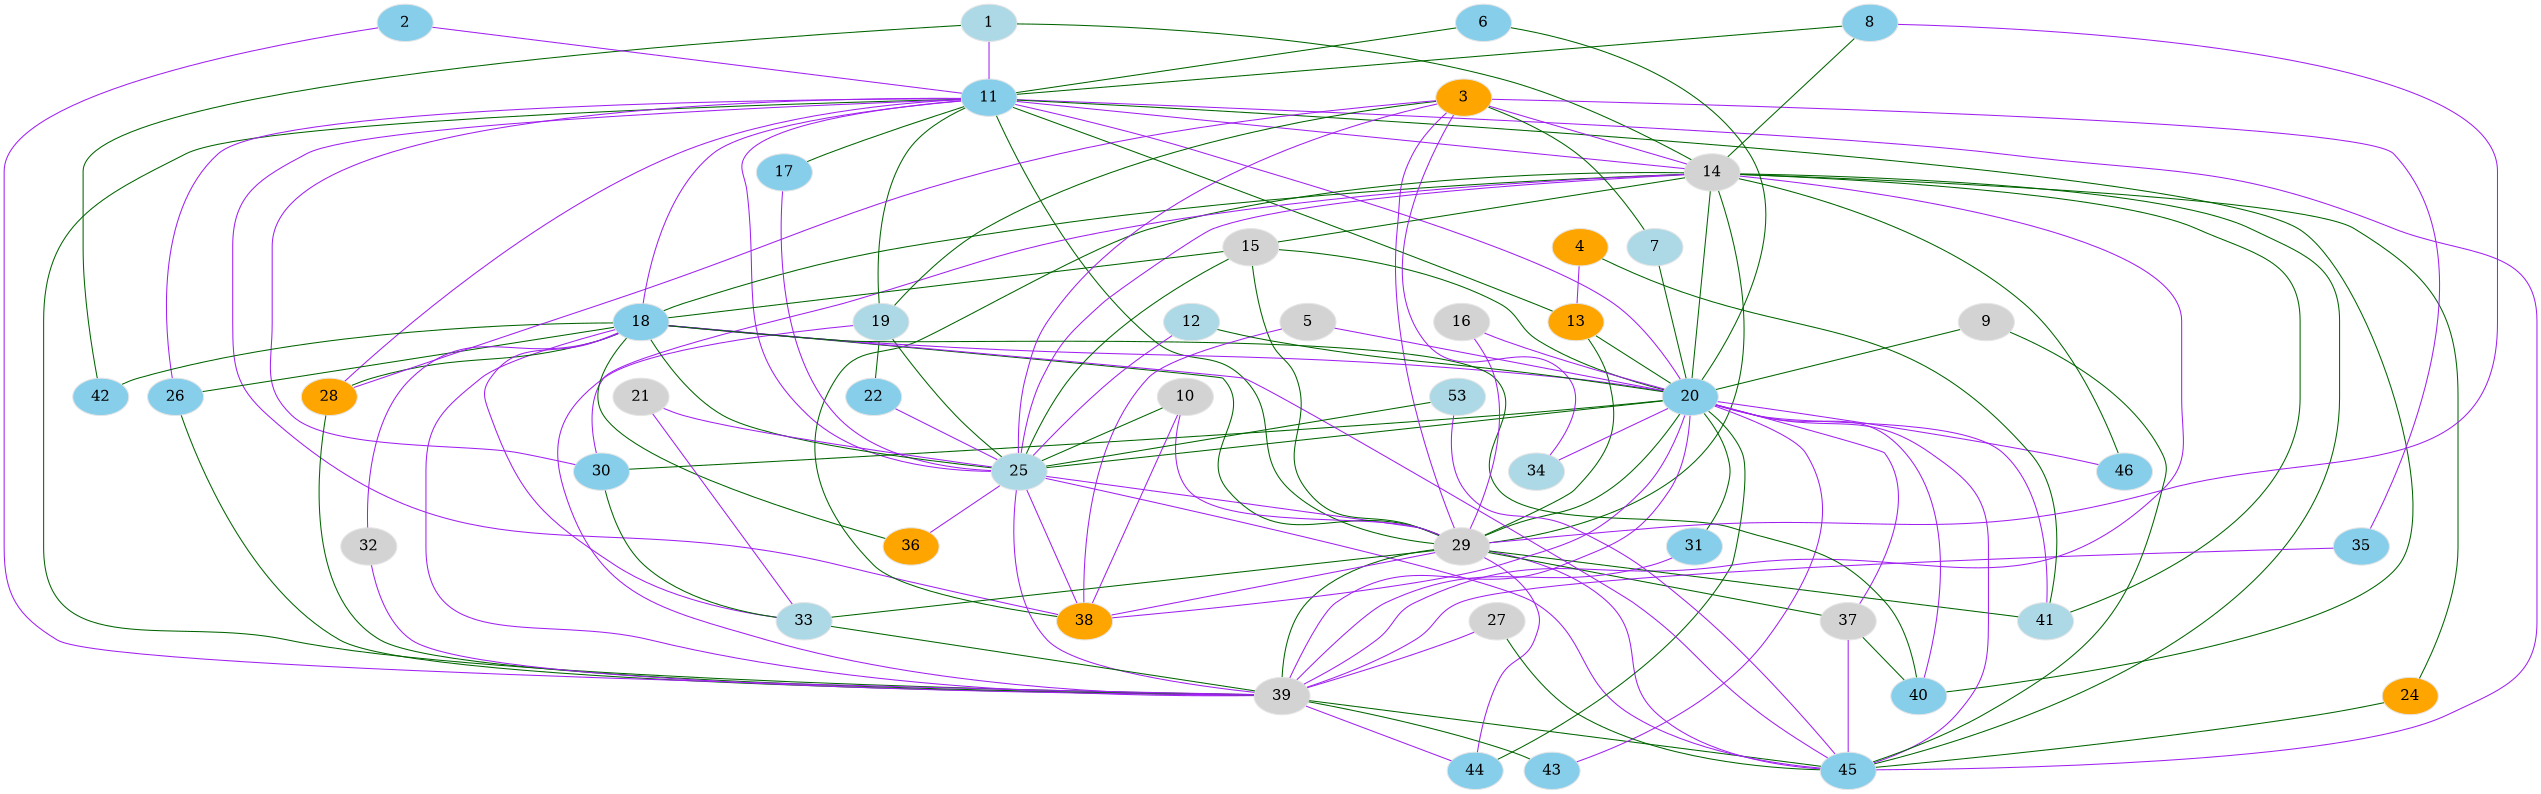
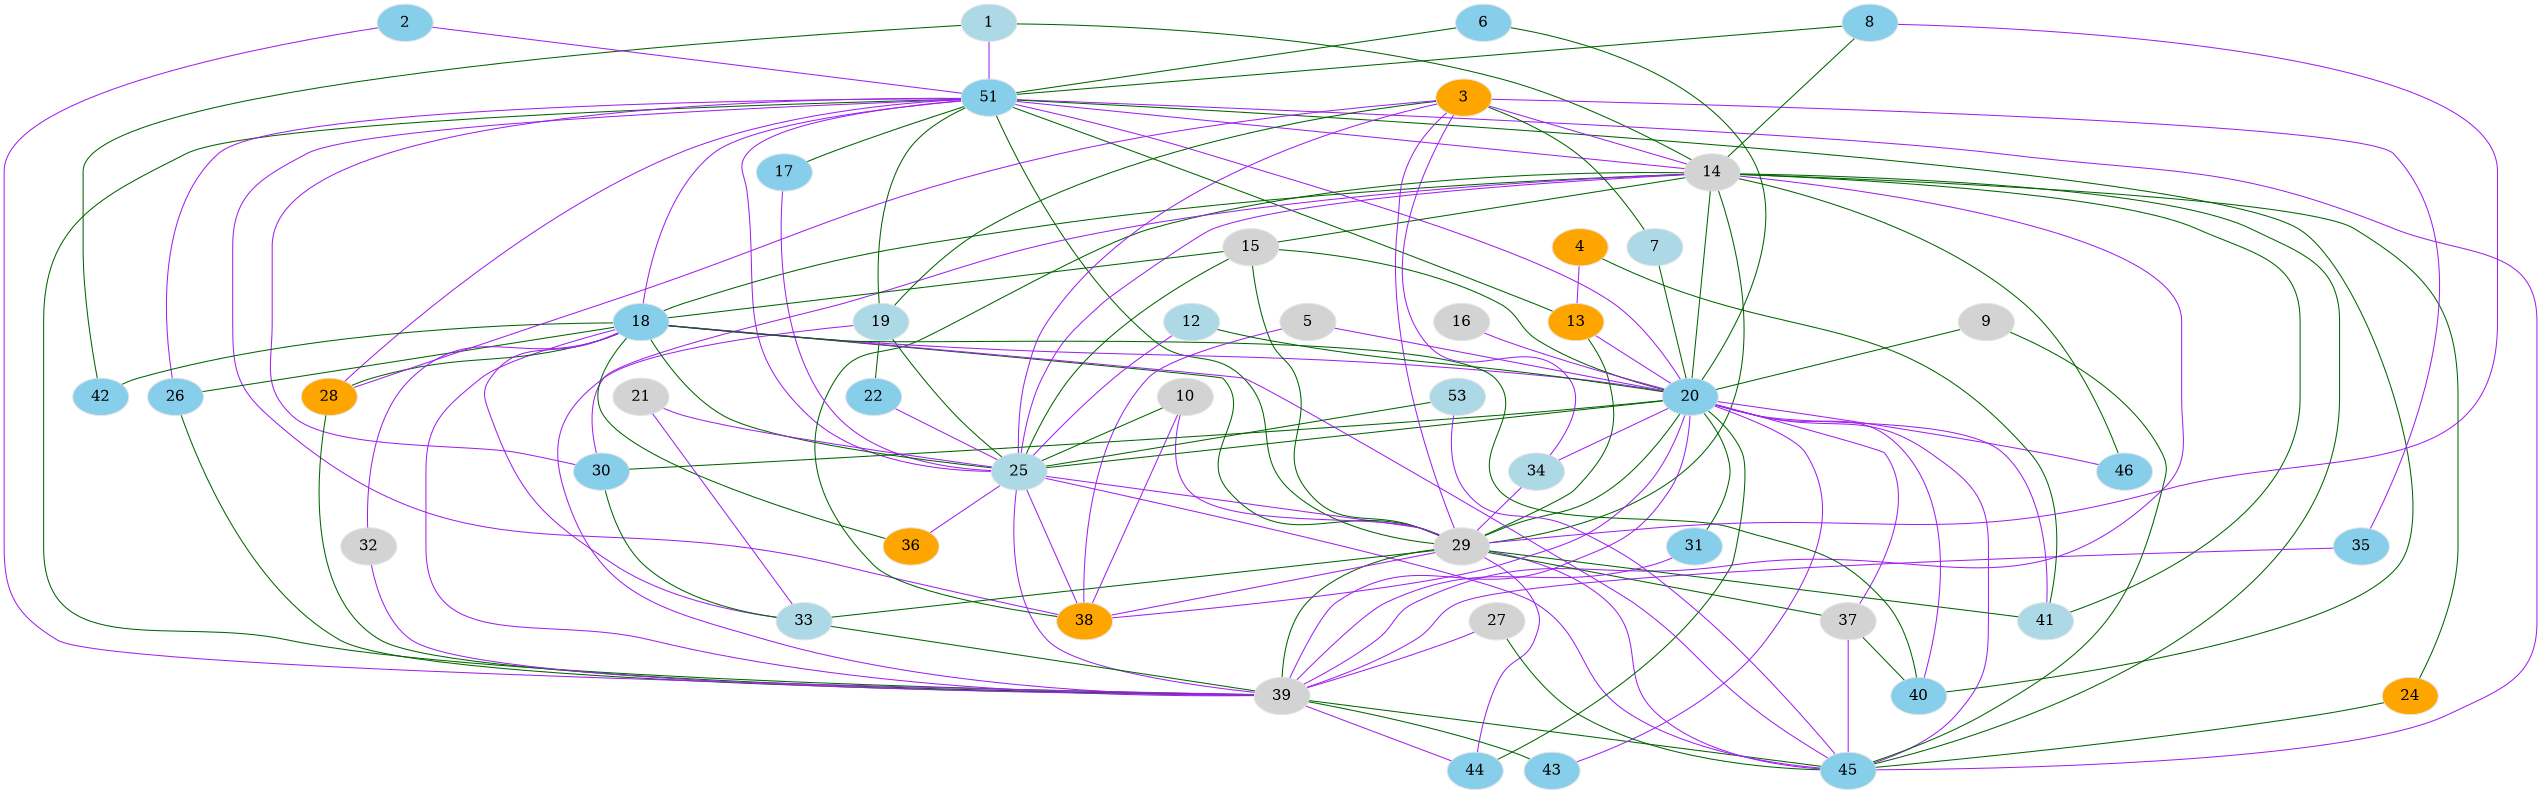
(989, 98) -> (989, 98)
(1633, 360) -> (1633, 360)
(1499, 403) -> (1501, 507)
